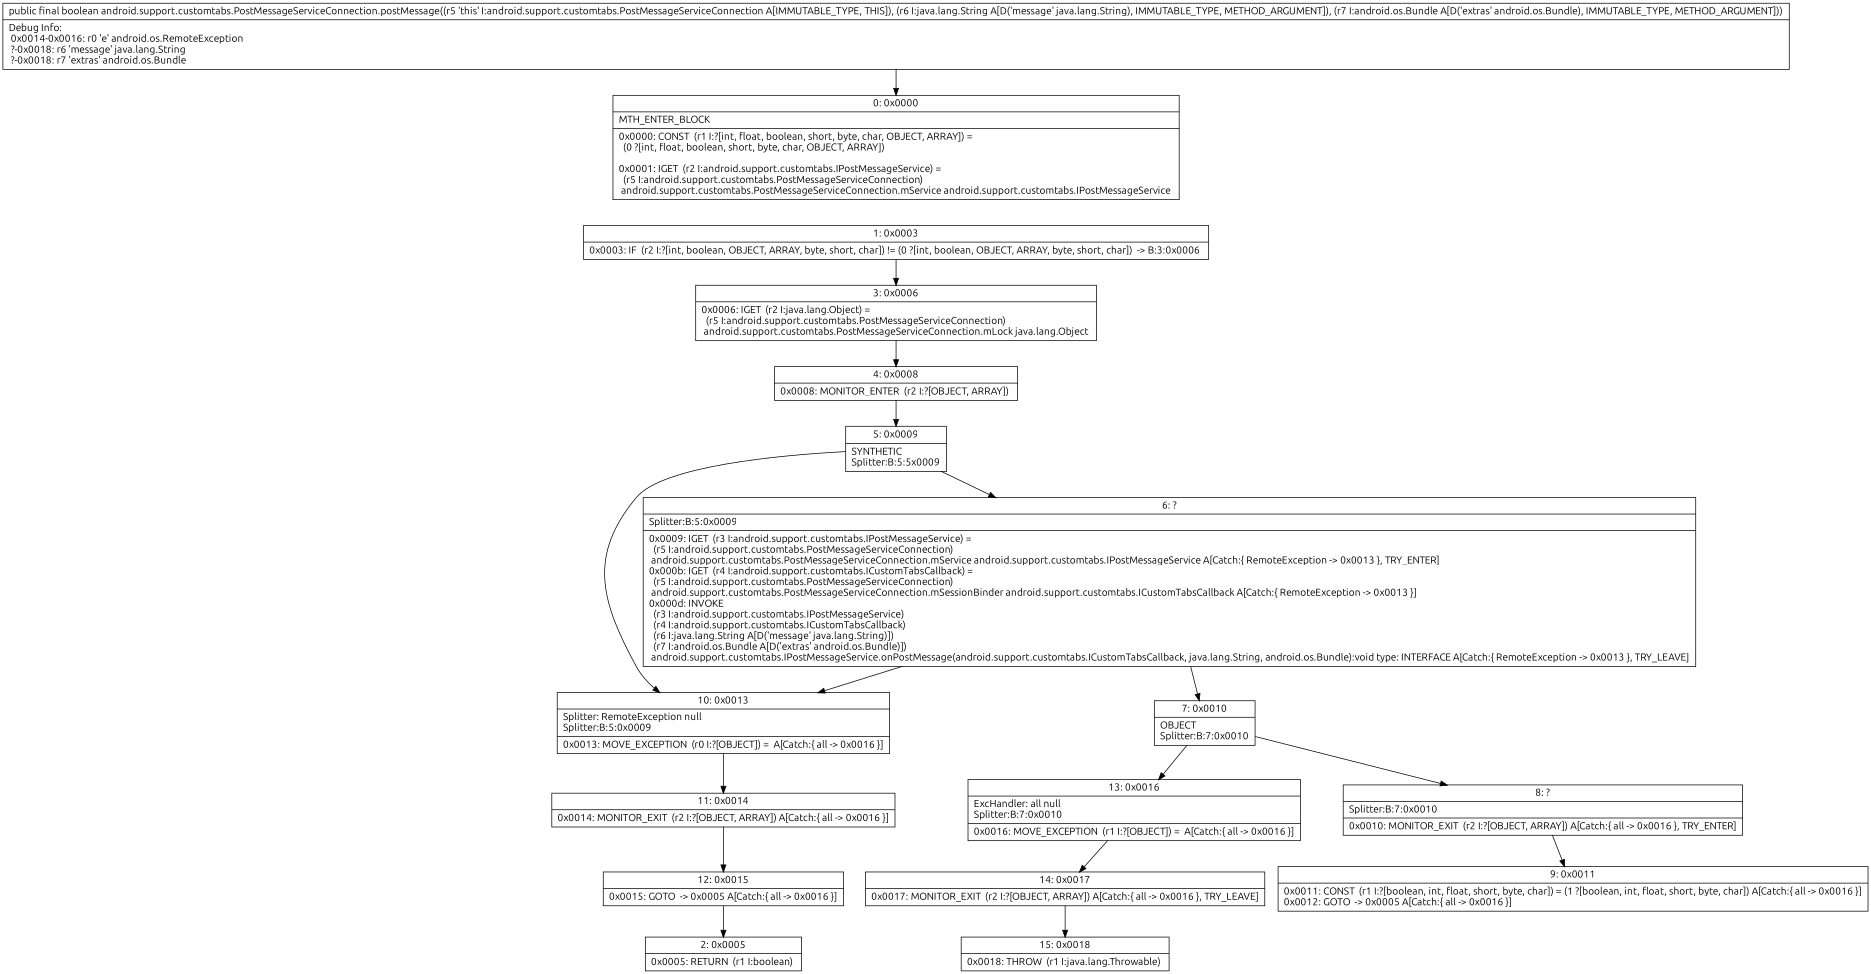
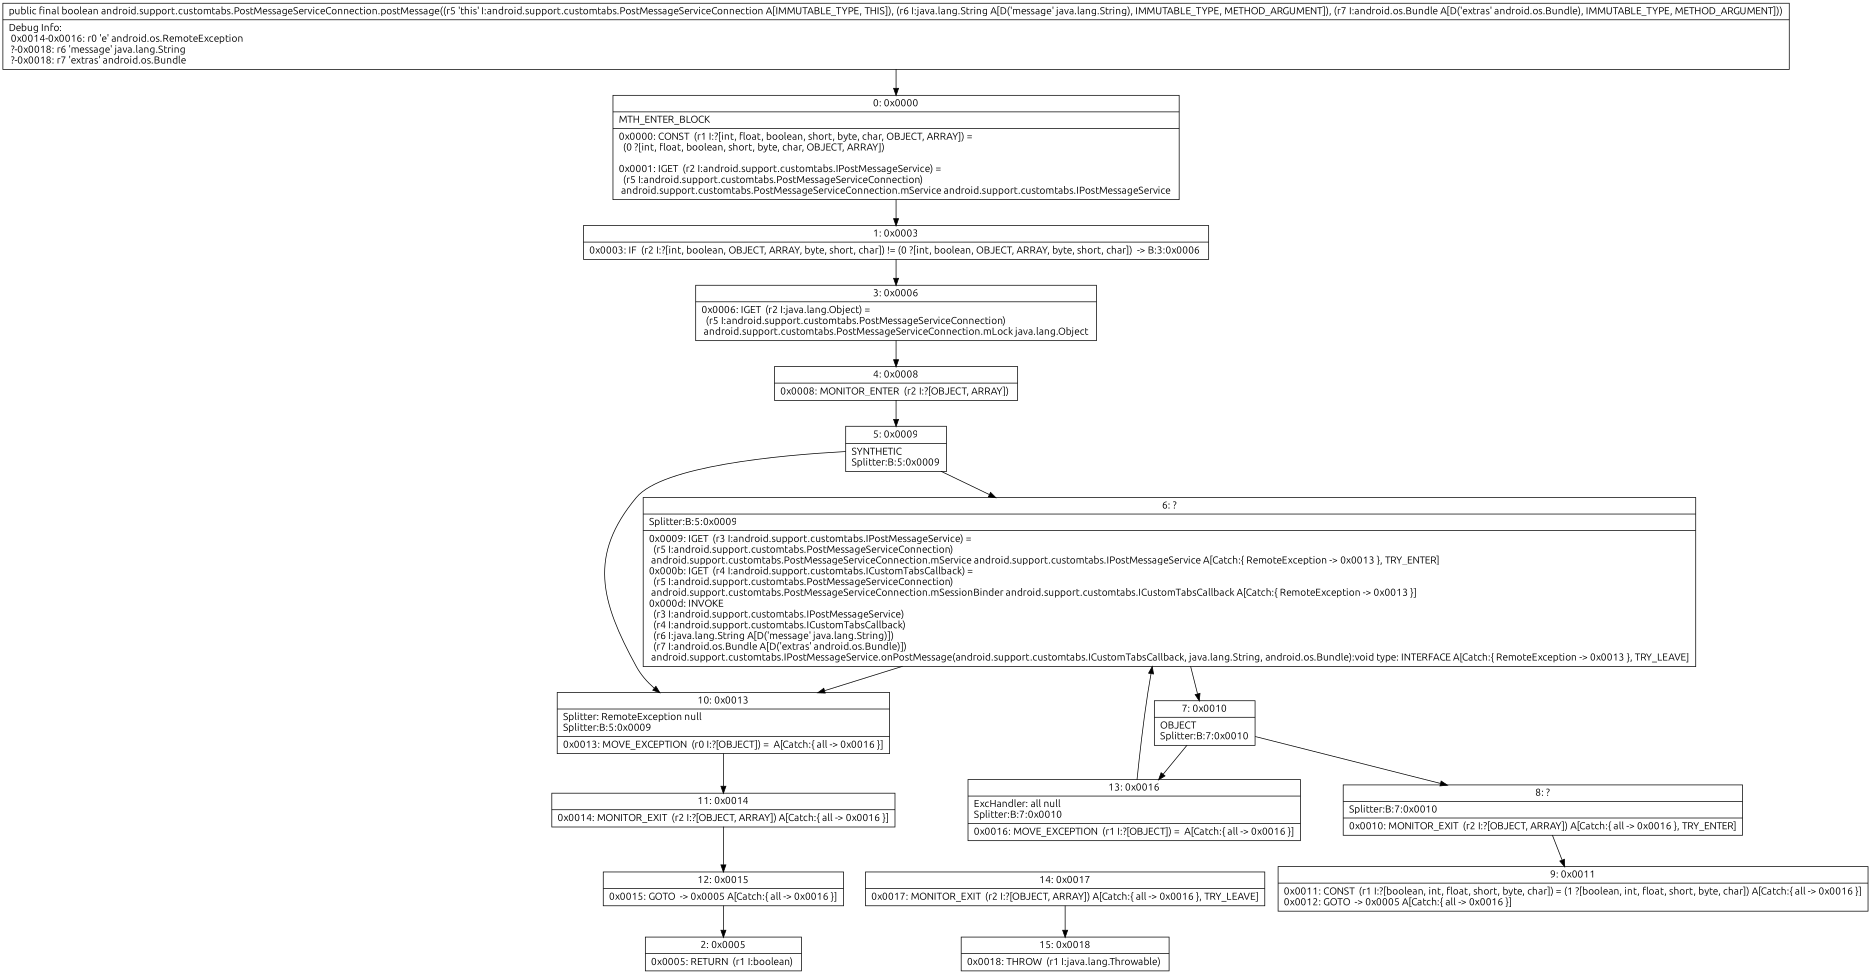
none -> (896, 209)
(896, 463) -> (896, 463)
(1096, 854) -> (1143, 727)
